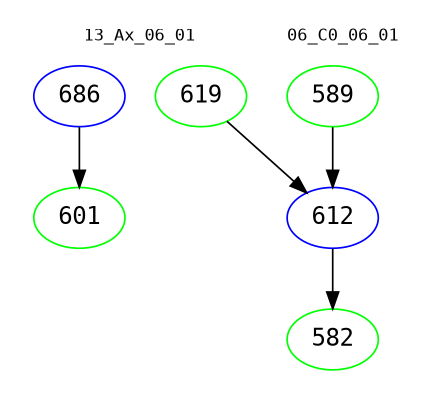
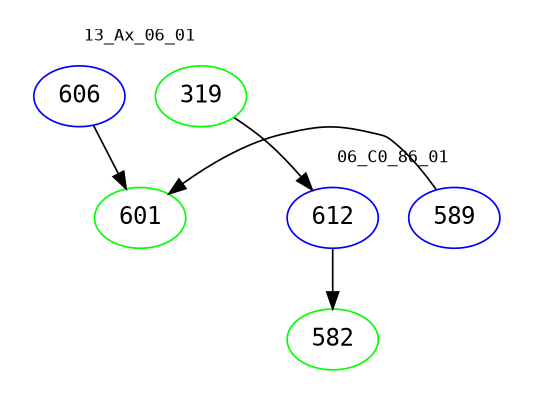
(344, 36) -> (394, 158)
(79, 96) -> (79, 96)
(201, 96) -> (201, 96)
(333, 96) -> (454, 218)
(333, 149) -> (315, 128)
